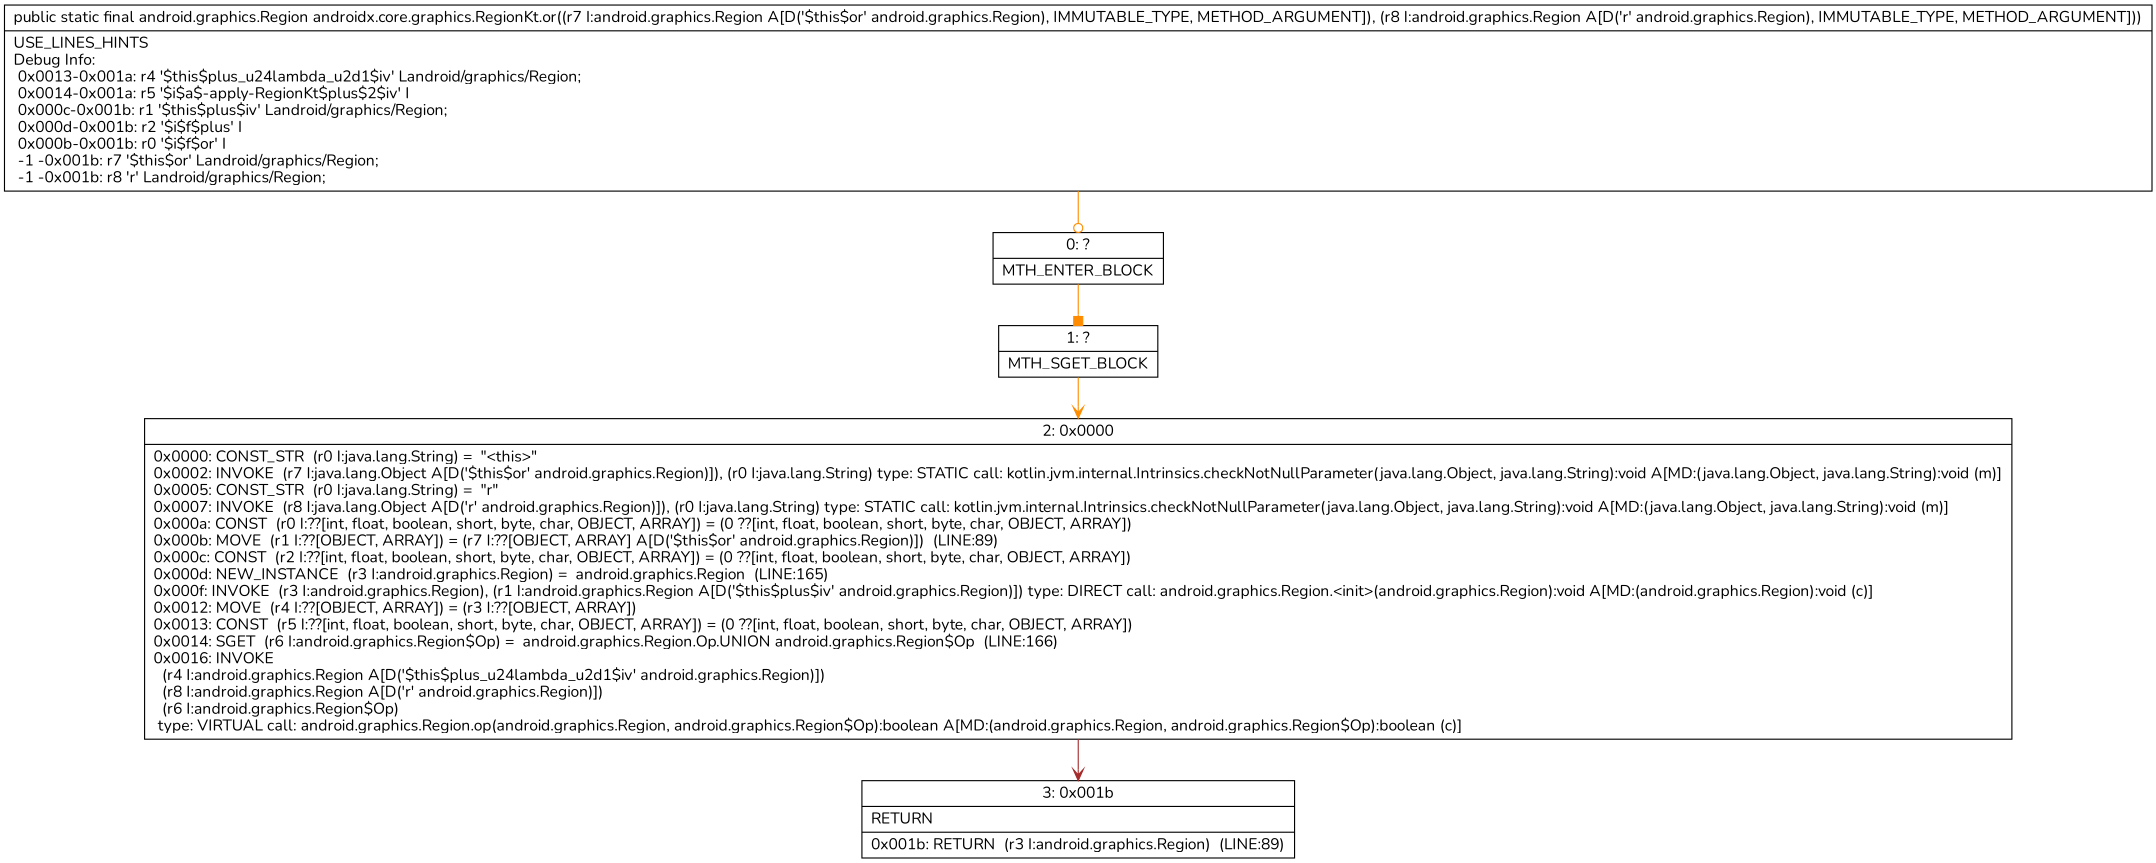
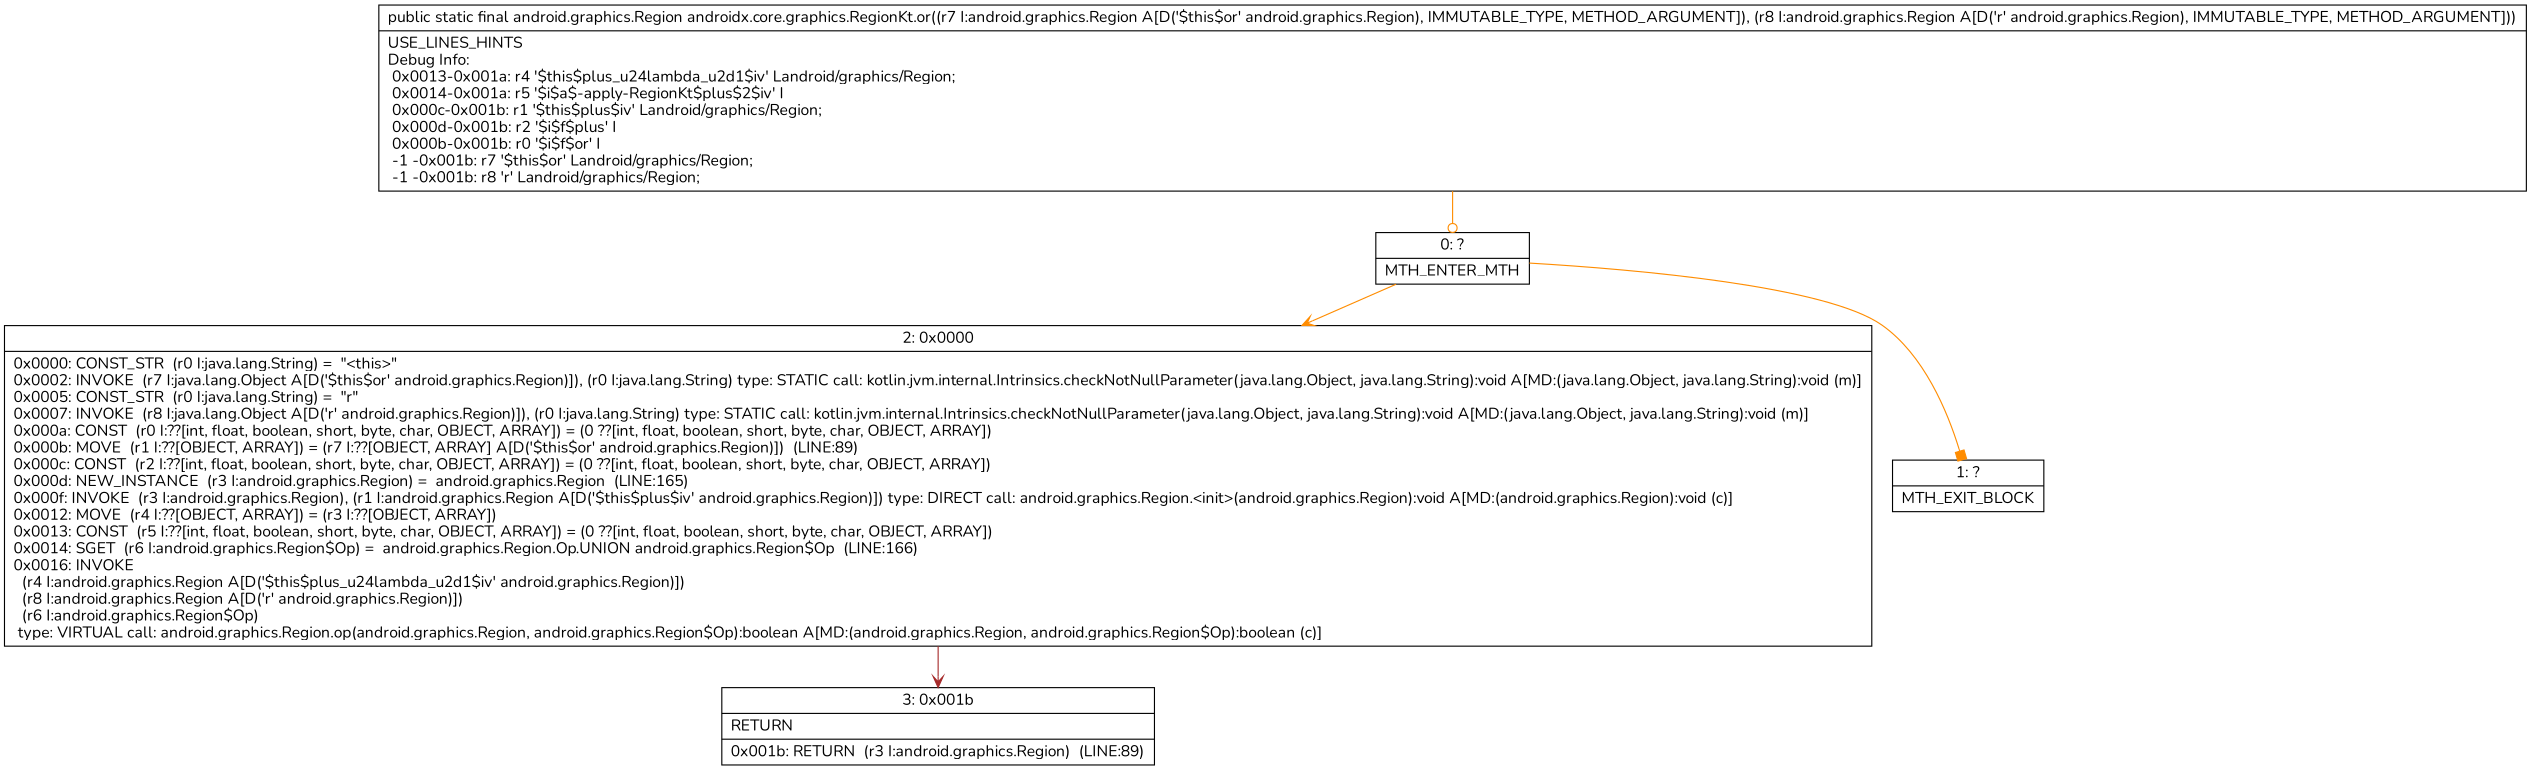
(1078, 271) -> (1453, 271)
(1078, 364) -> (1968, 498)
(1078, 392) -> (1354, 303)
